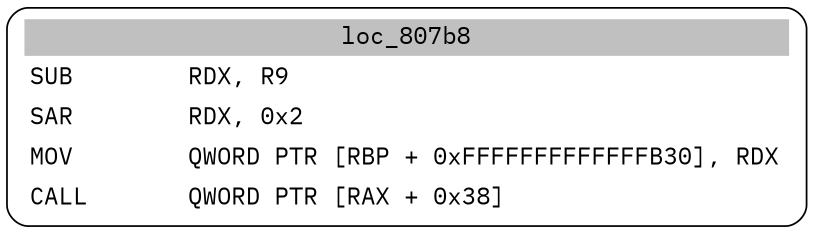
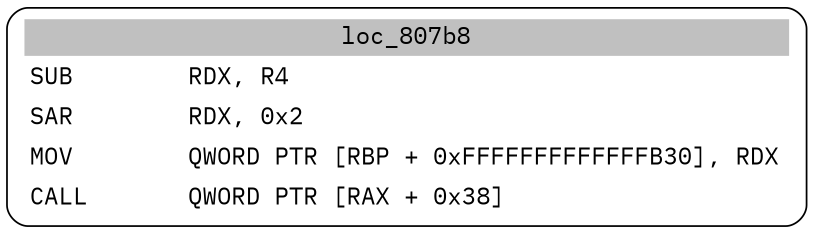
(160, 77) -> (160, 77)
